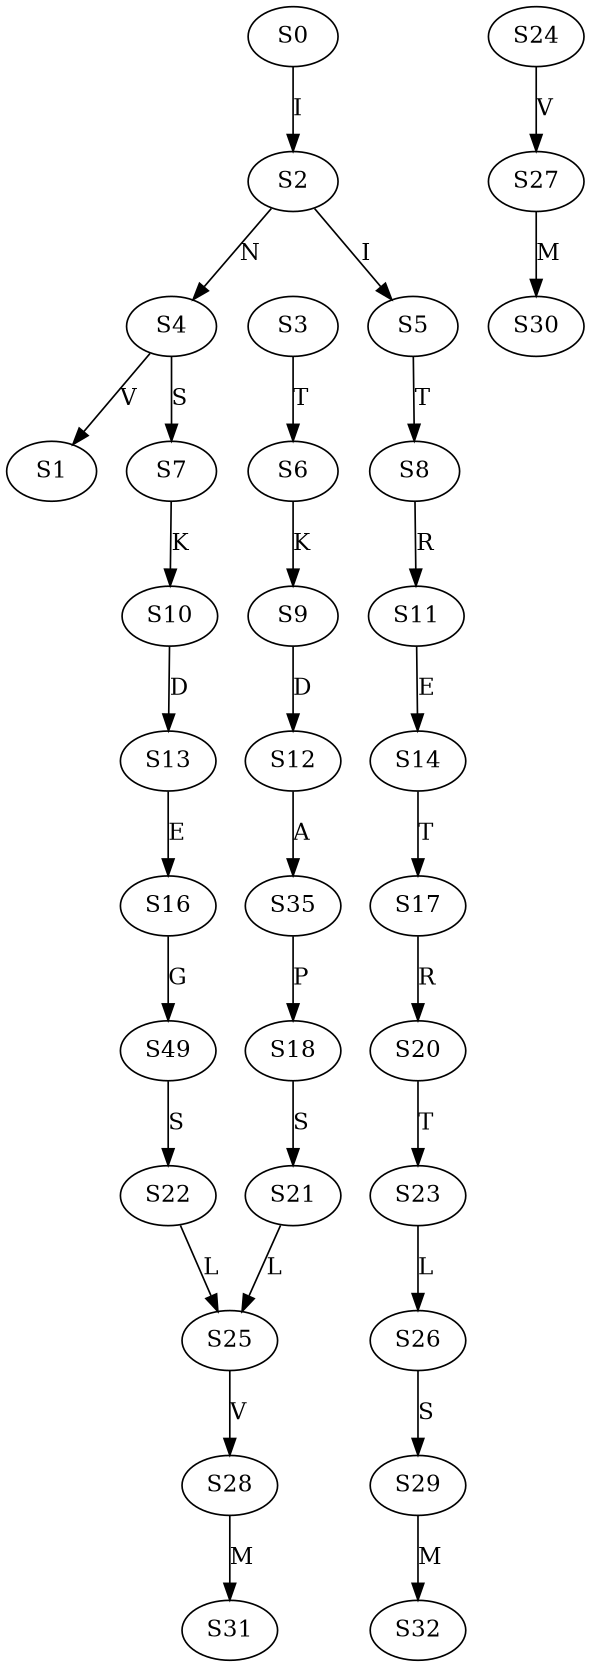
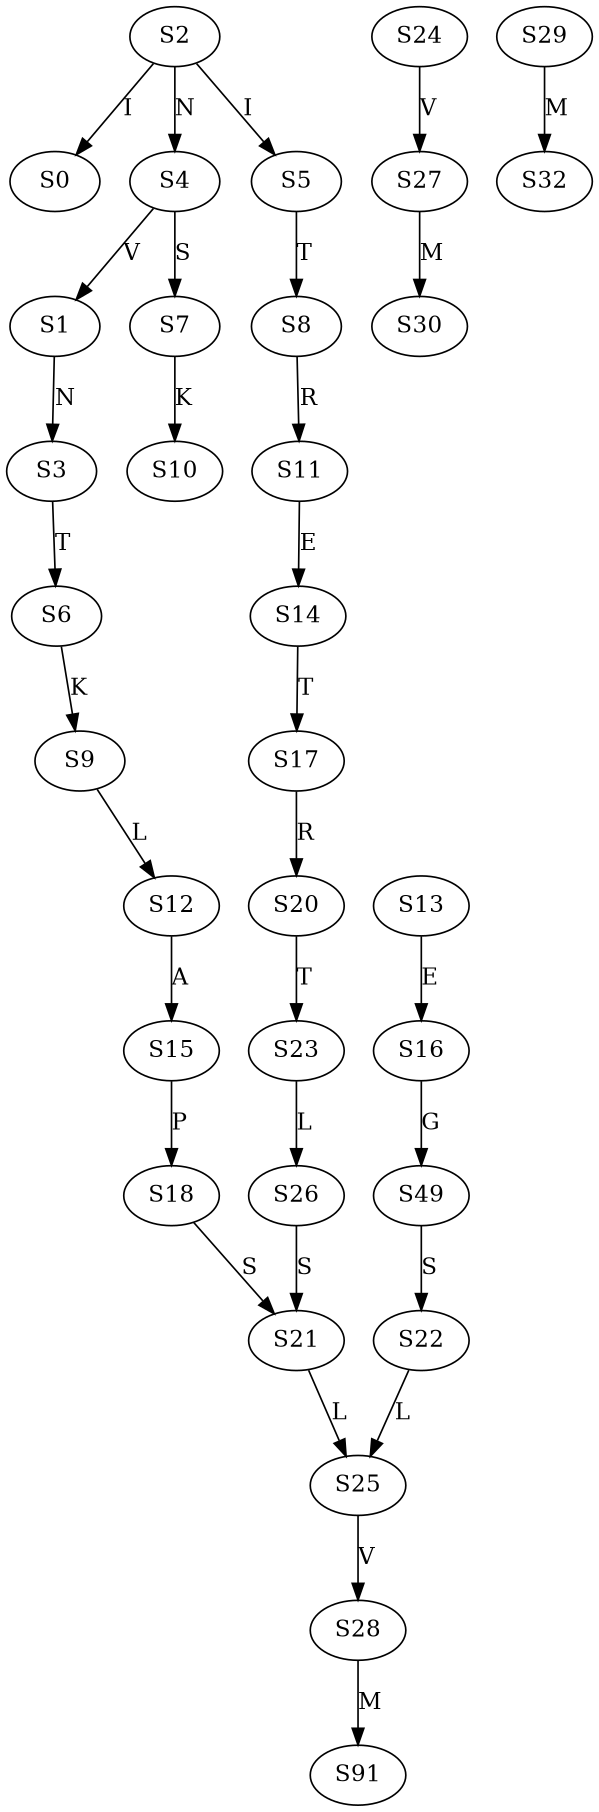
(293, 101) -> (120, 103)
none -> (53, 390)
(169, 680) -> none
(303, 689) -> (140, 833)
(293, 906) -> (172, 1051)
(418, 1405) -> (296, 1260)
(230, 1630) -> (358, 1775)
